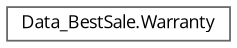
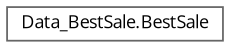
(119, 24) -> (115, 24)
